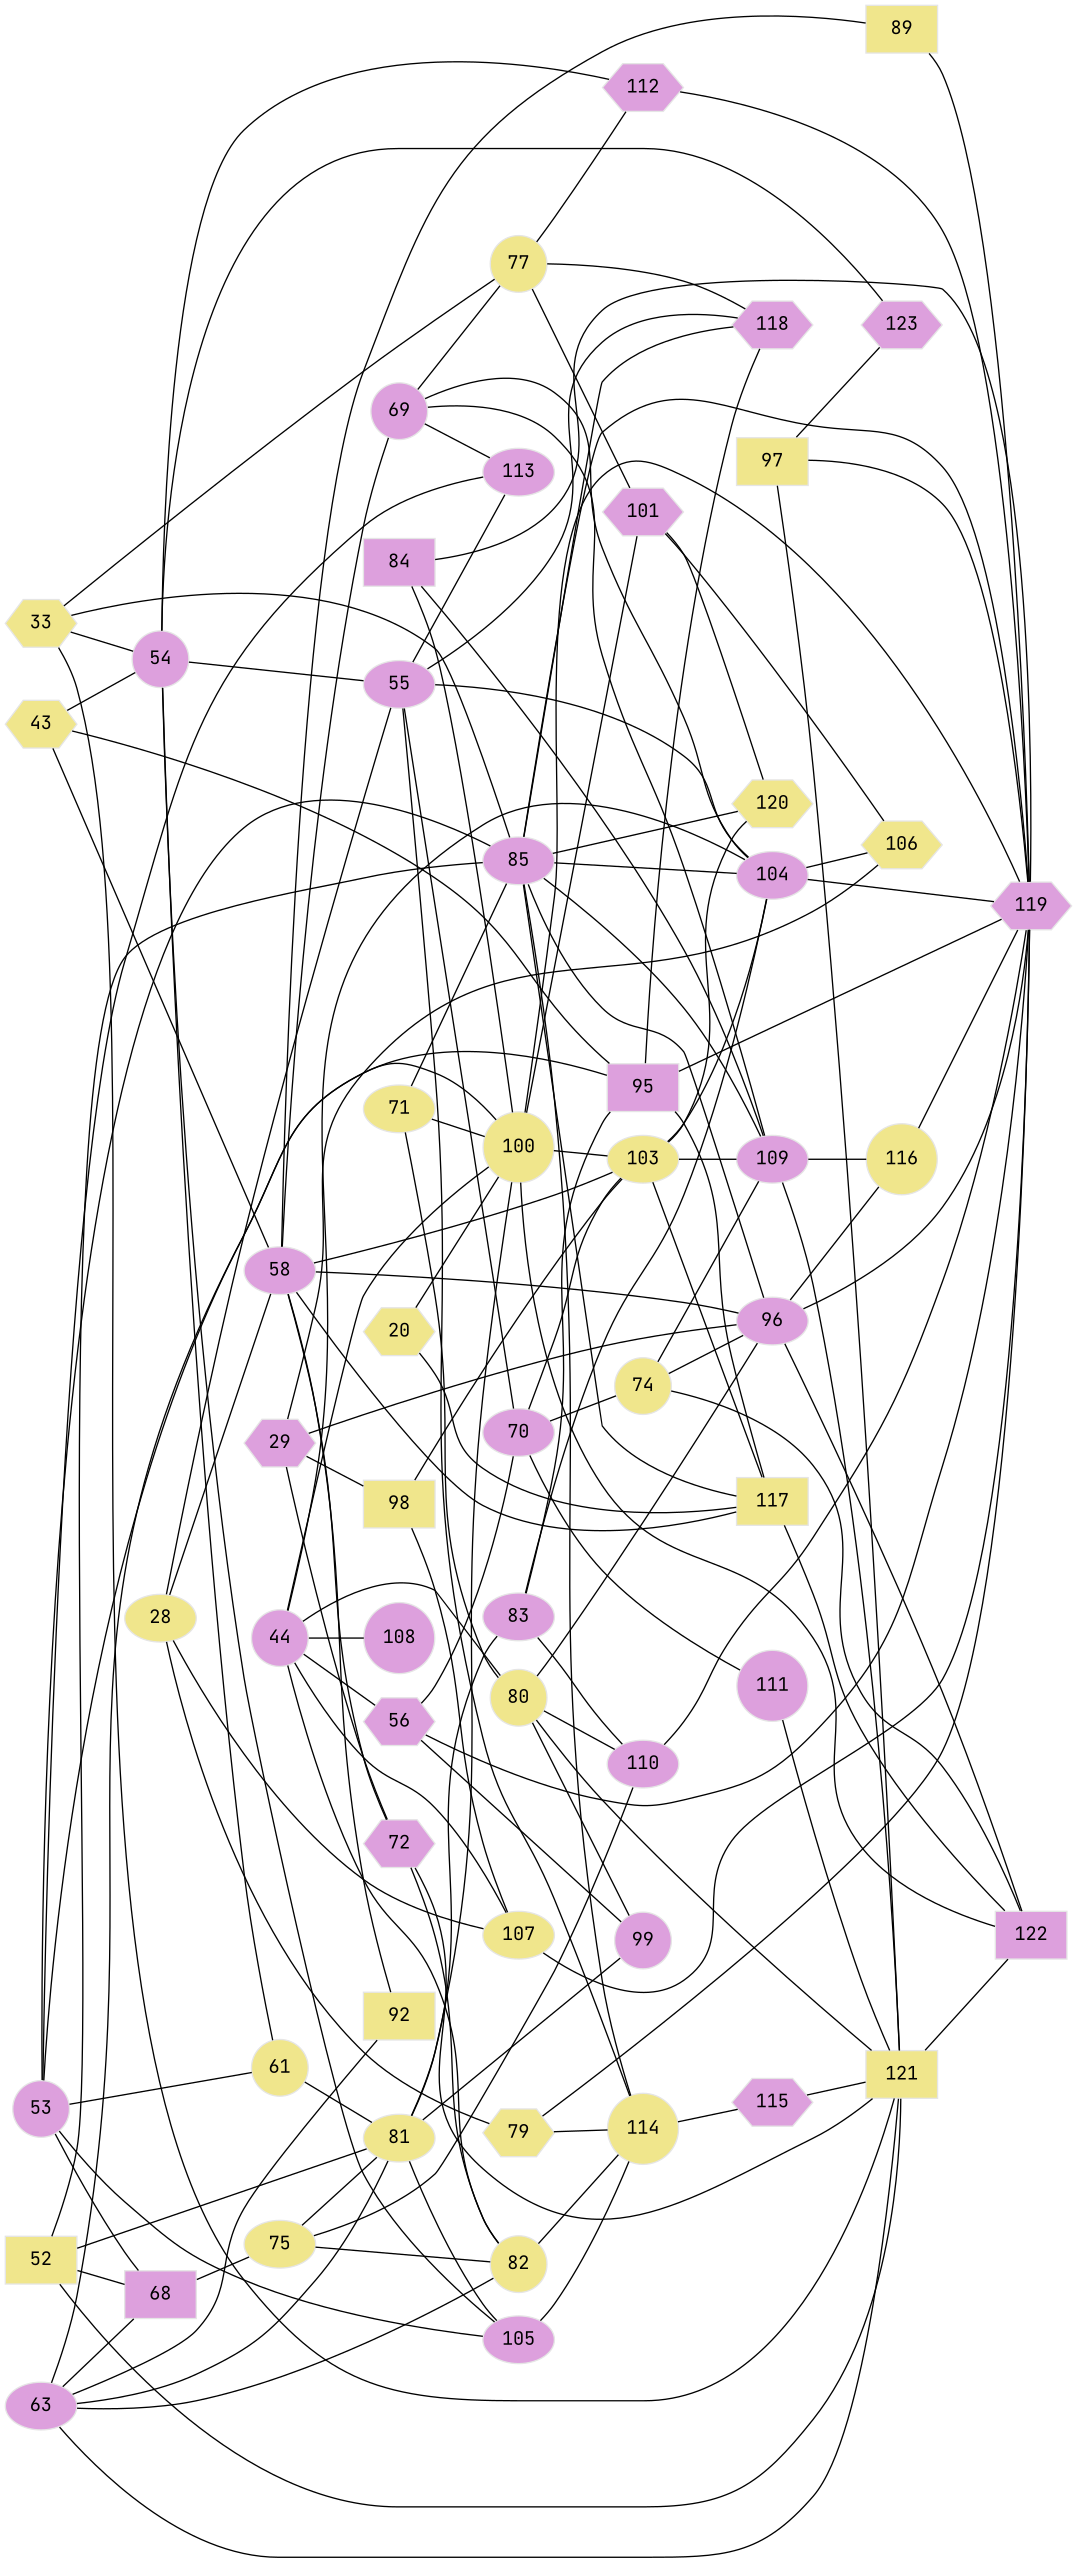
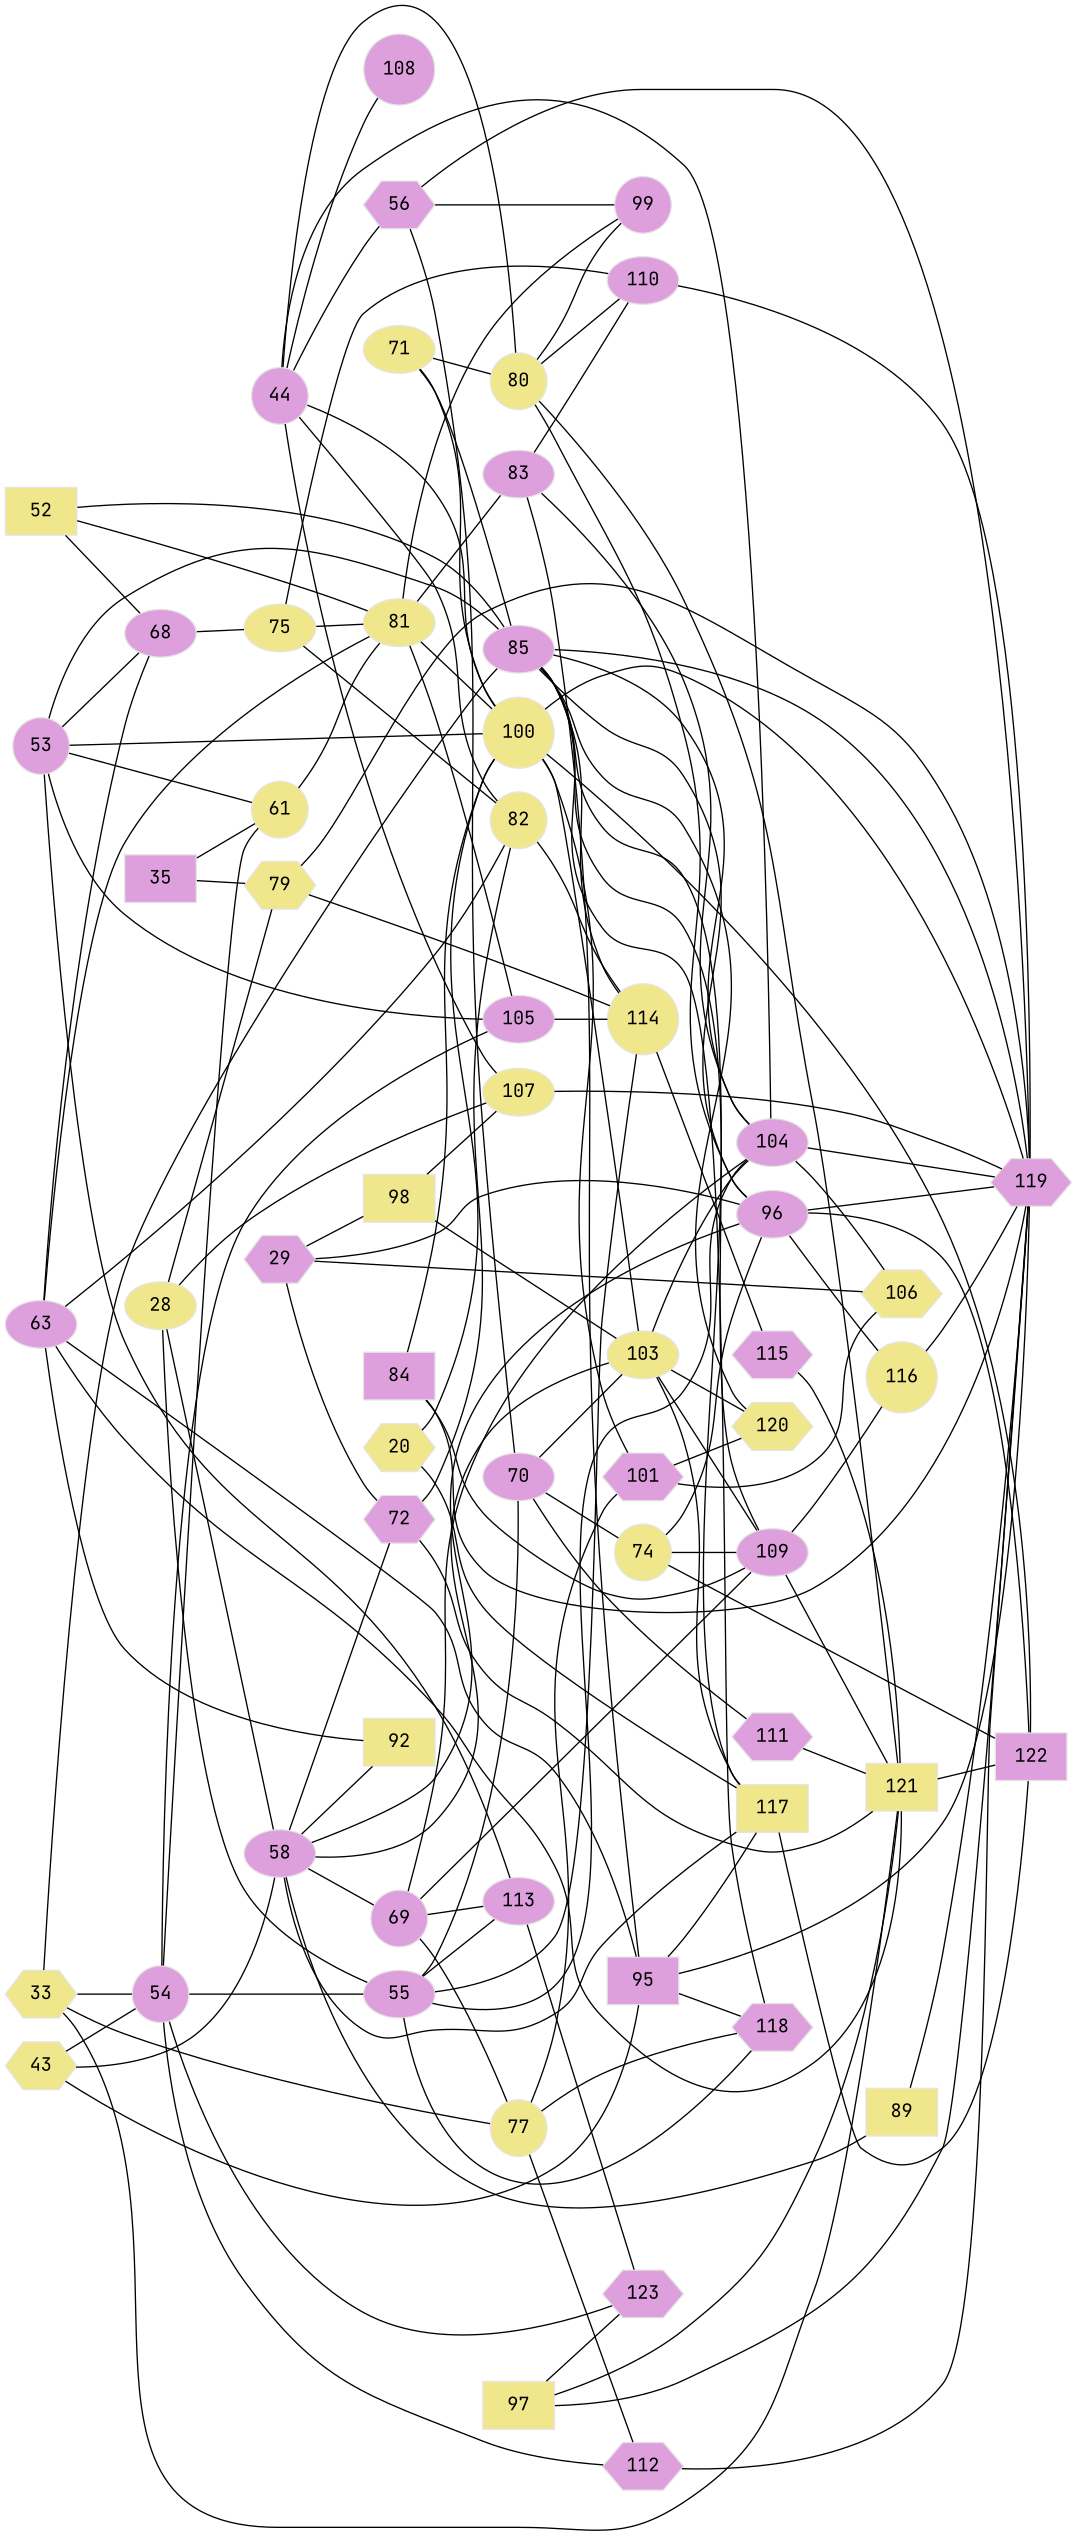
none -> (160, 879)
(772, 1686) -> (772, 1737)
none -> (581, 2097)
(160, 2295) -> (160, 633)
(581, 2507) -> none
